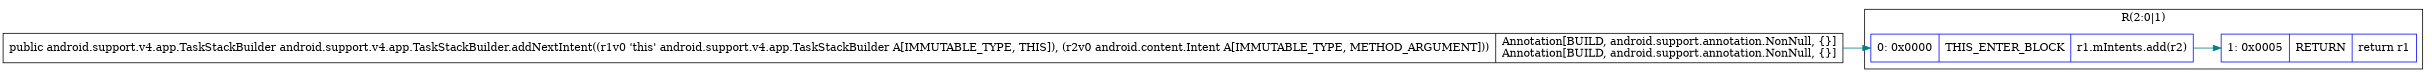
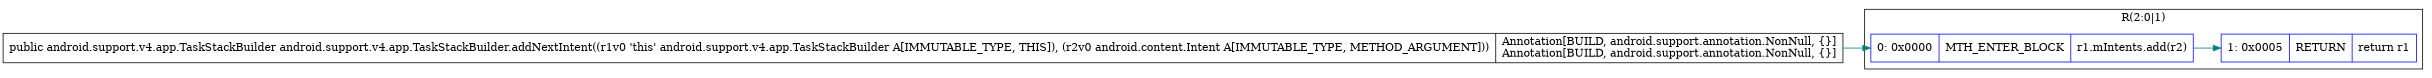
(2005, 48) -> (2005, 48)
